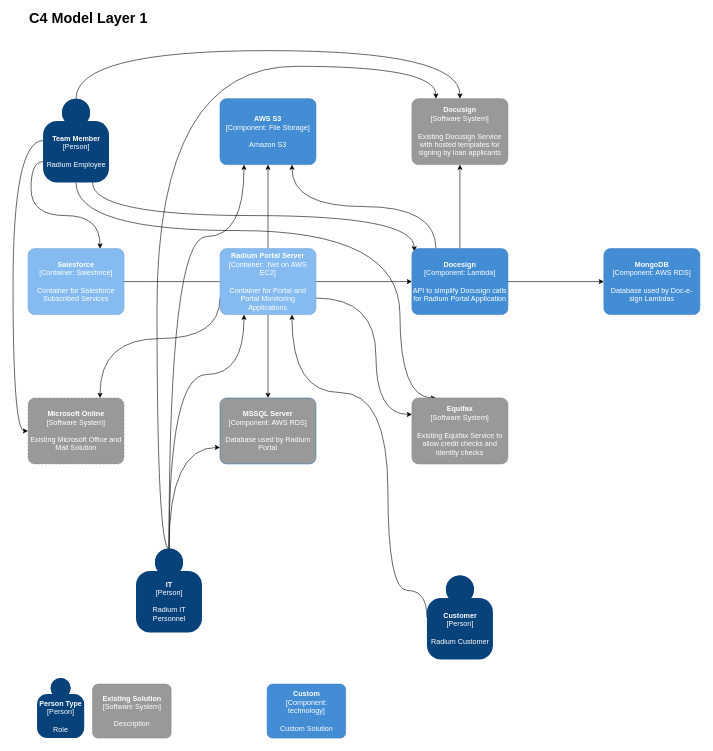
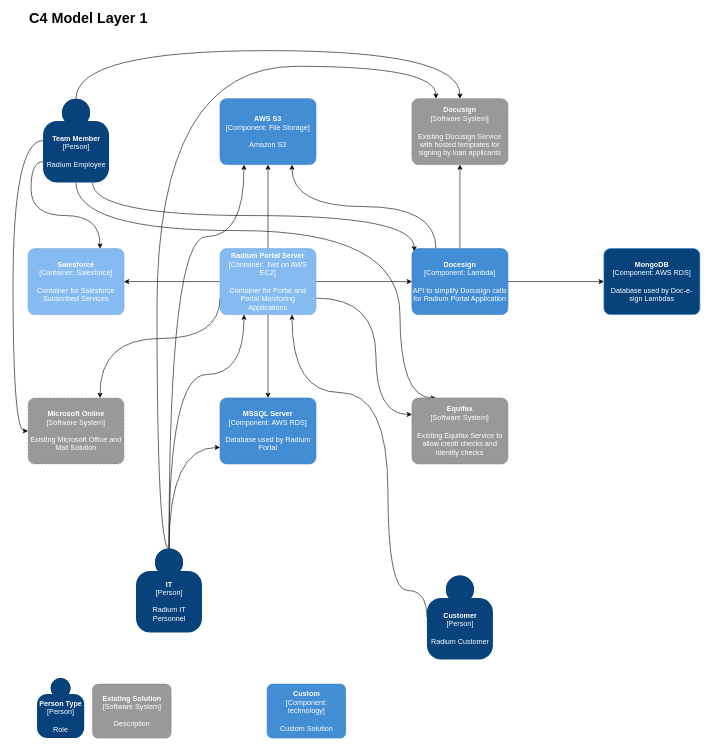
(127, 282) -> (129, 282)
(652, 282) -> (652, 282)
(268, 431) -> (268, 431)
